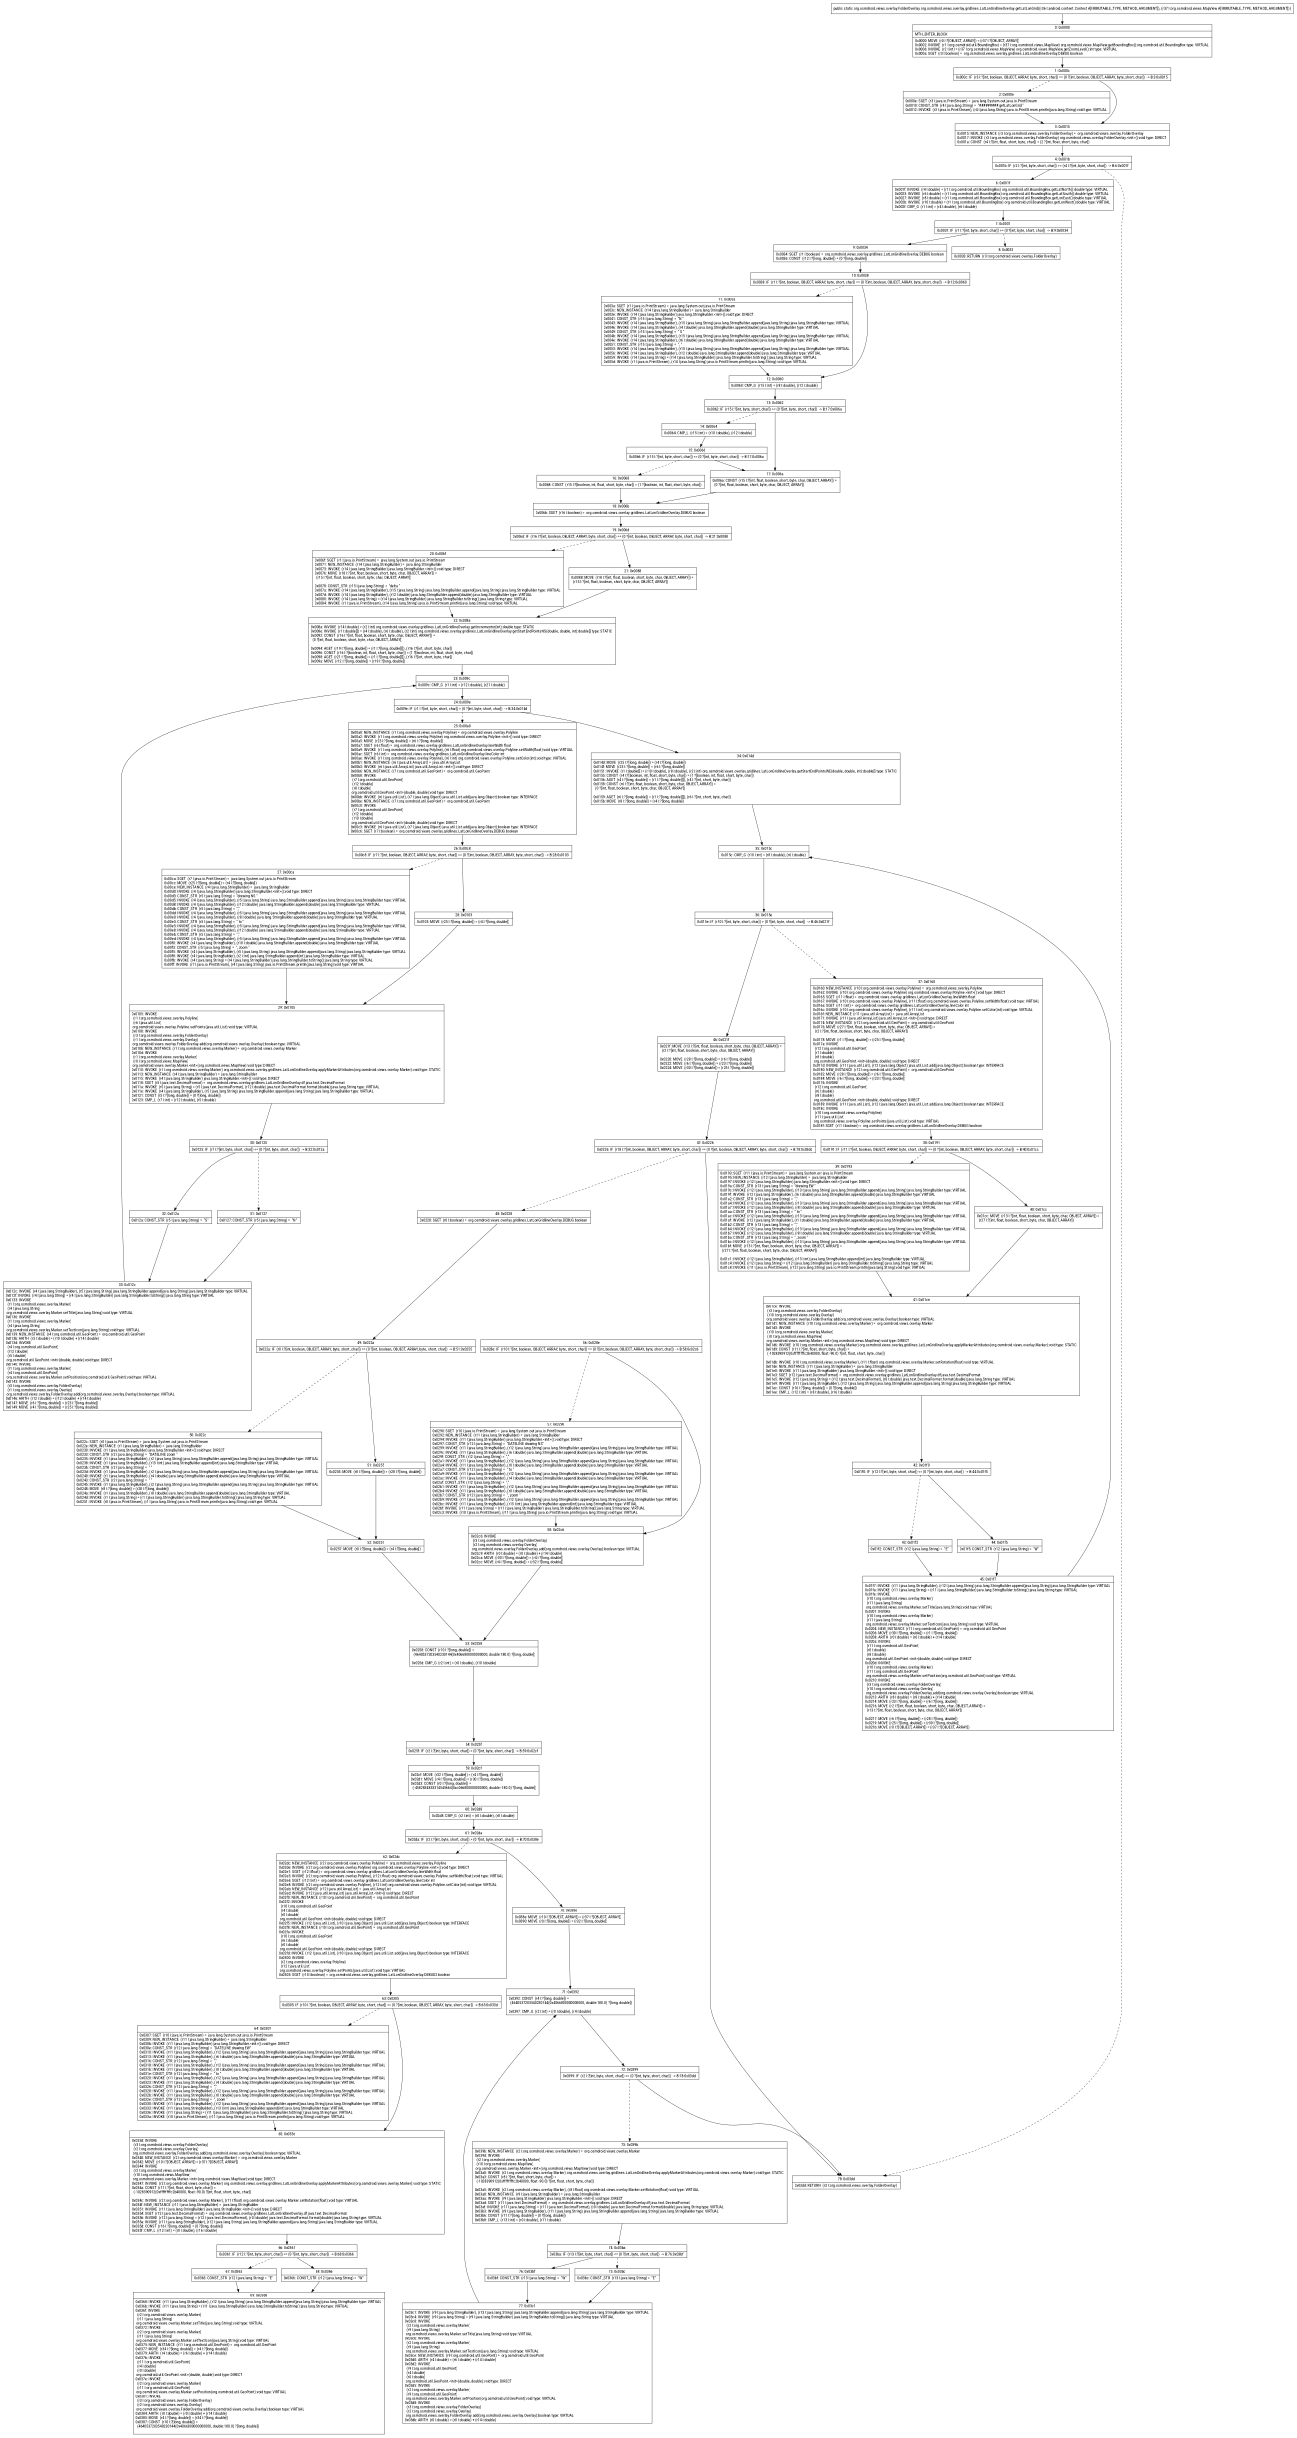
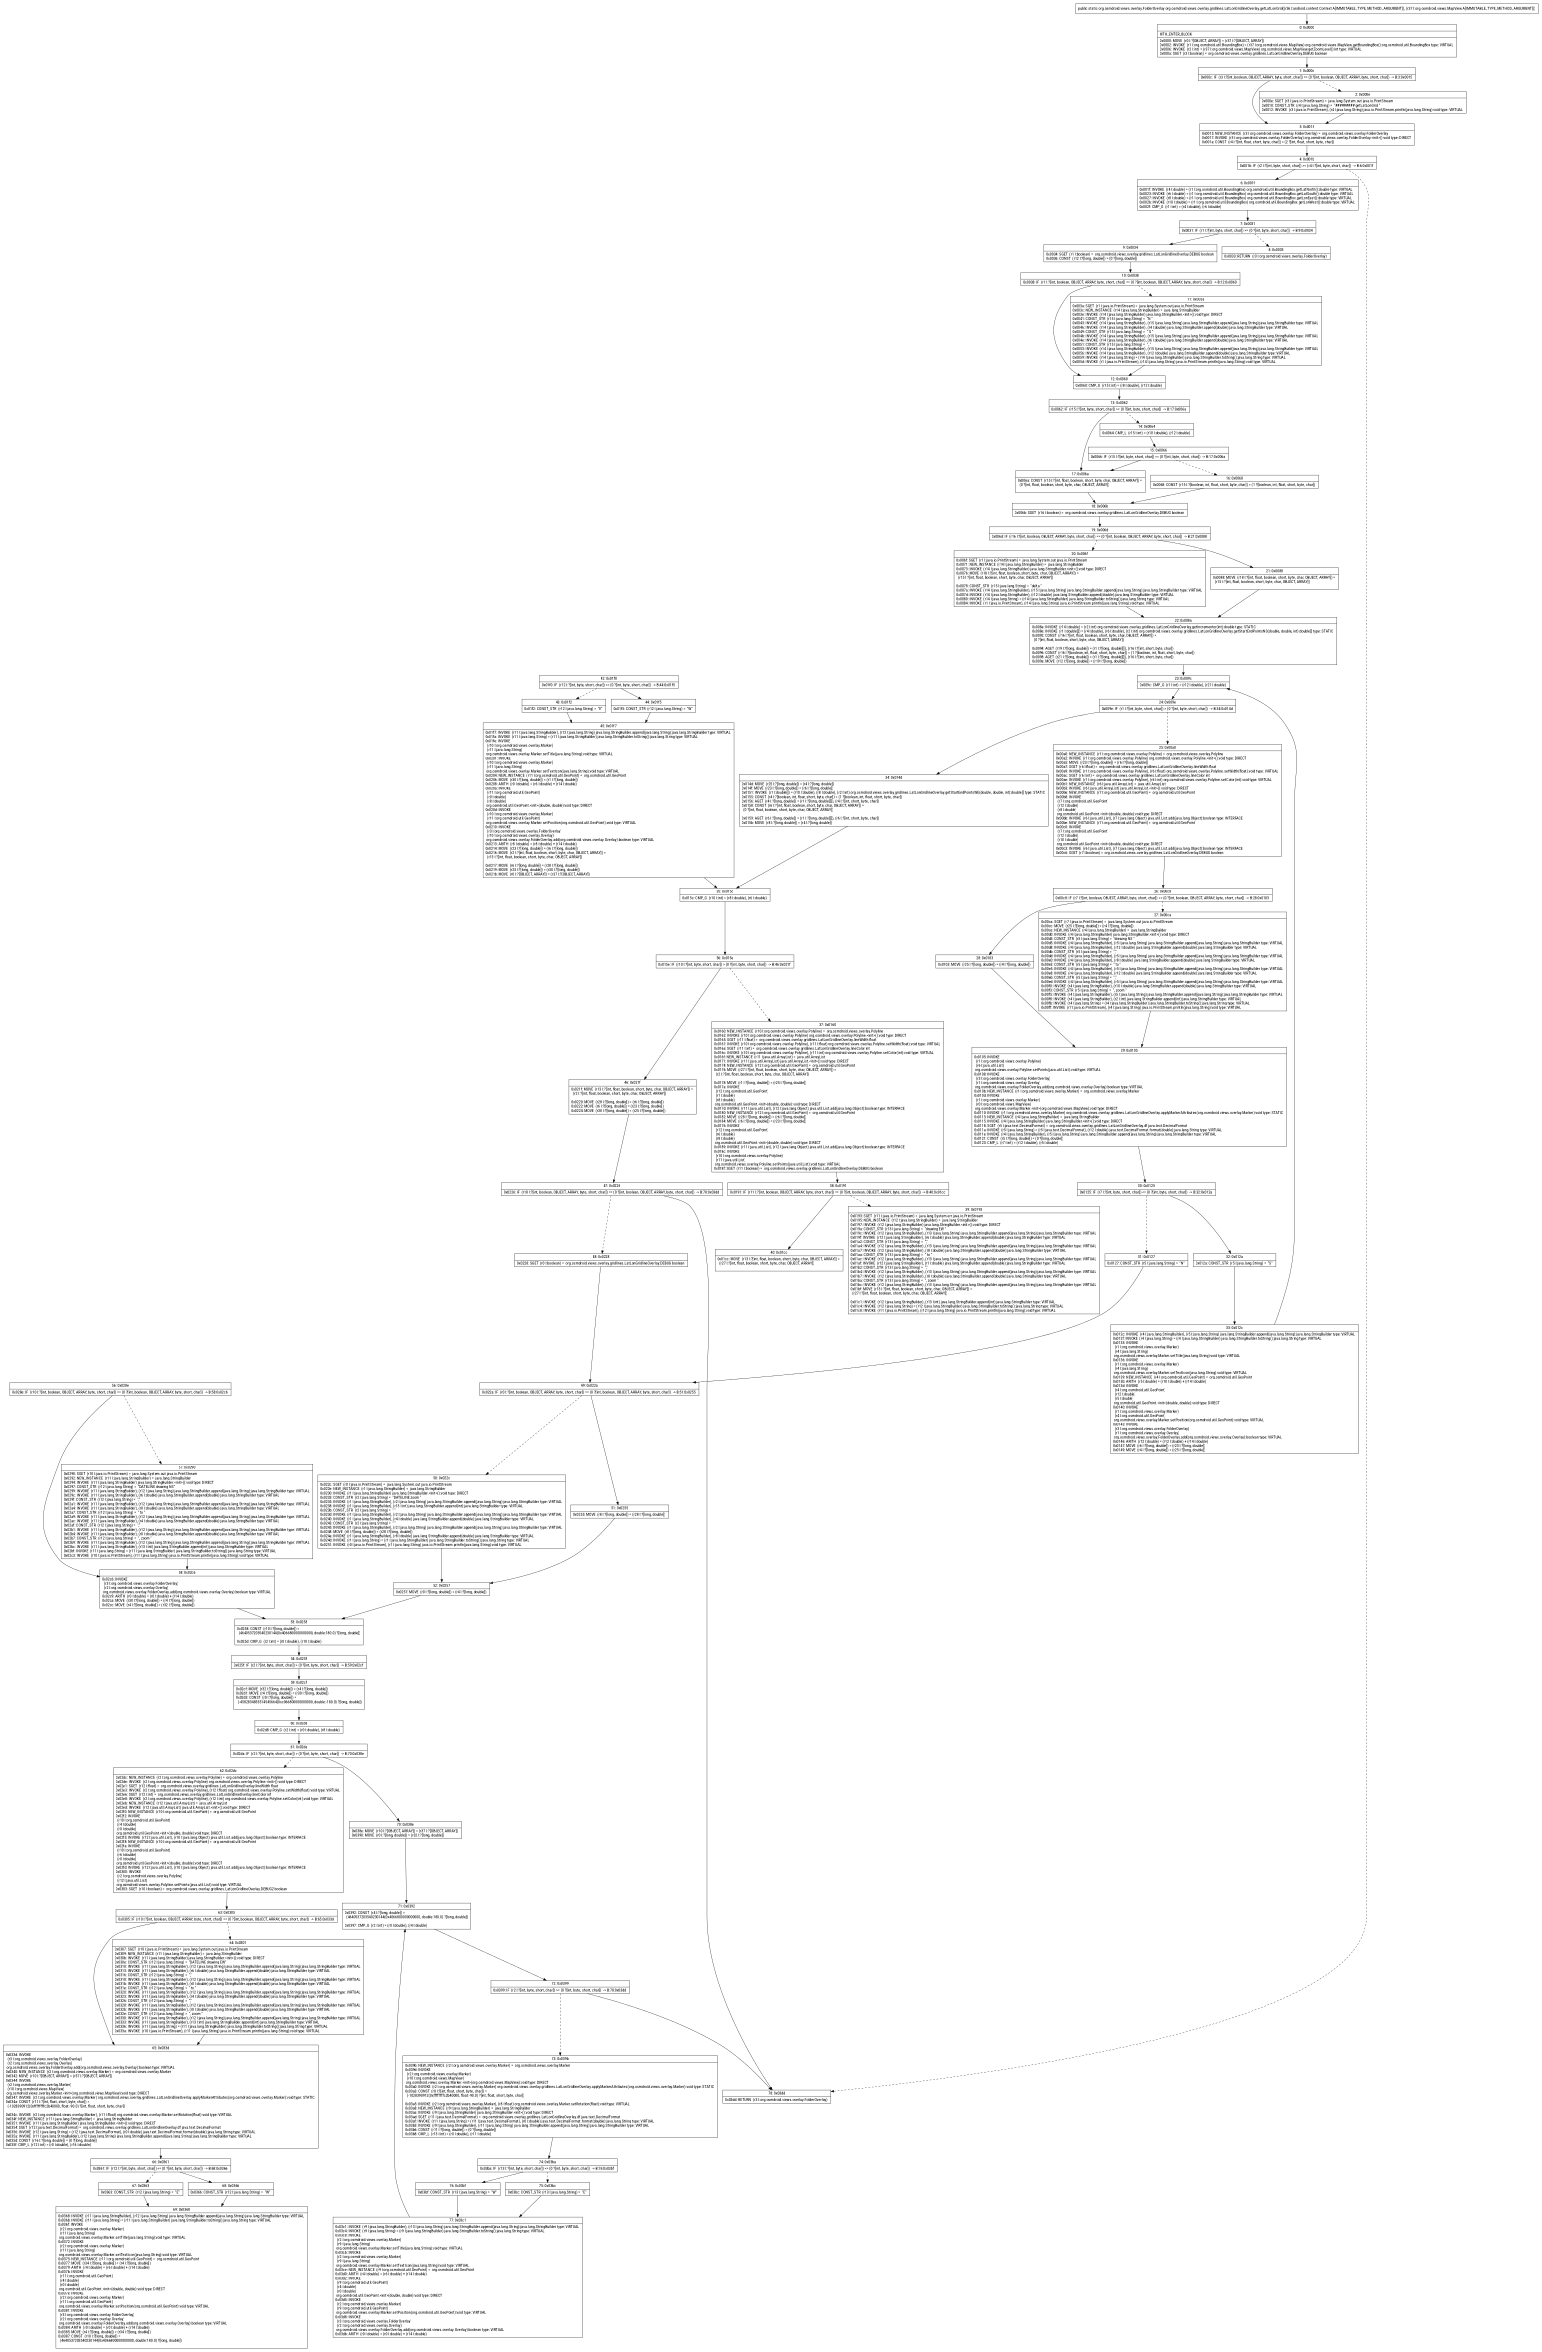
(231, 1253) -> (933, 1357)
(922, 1346) -> none
